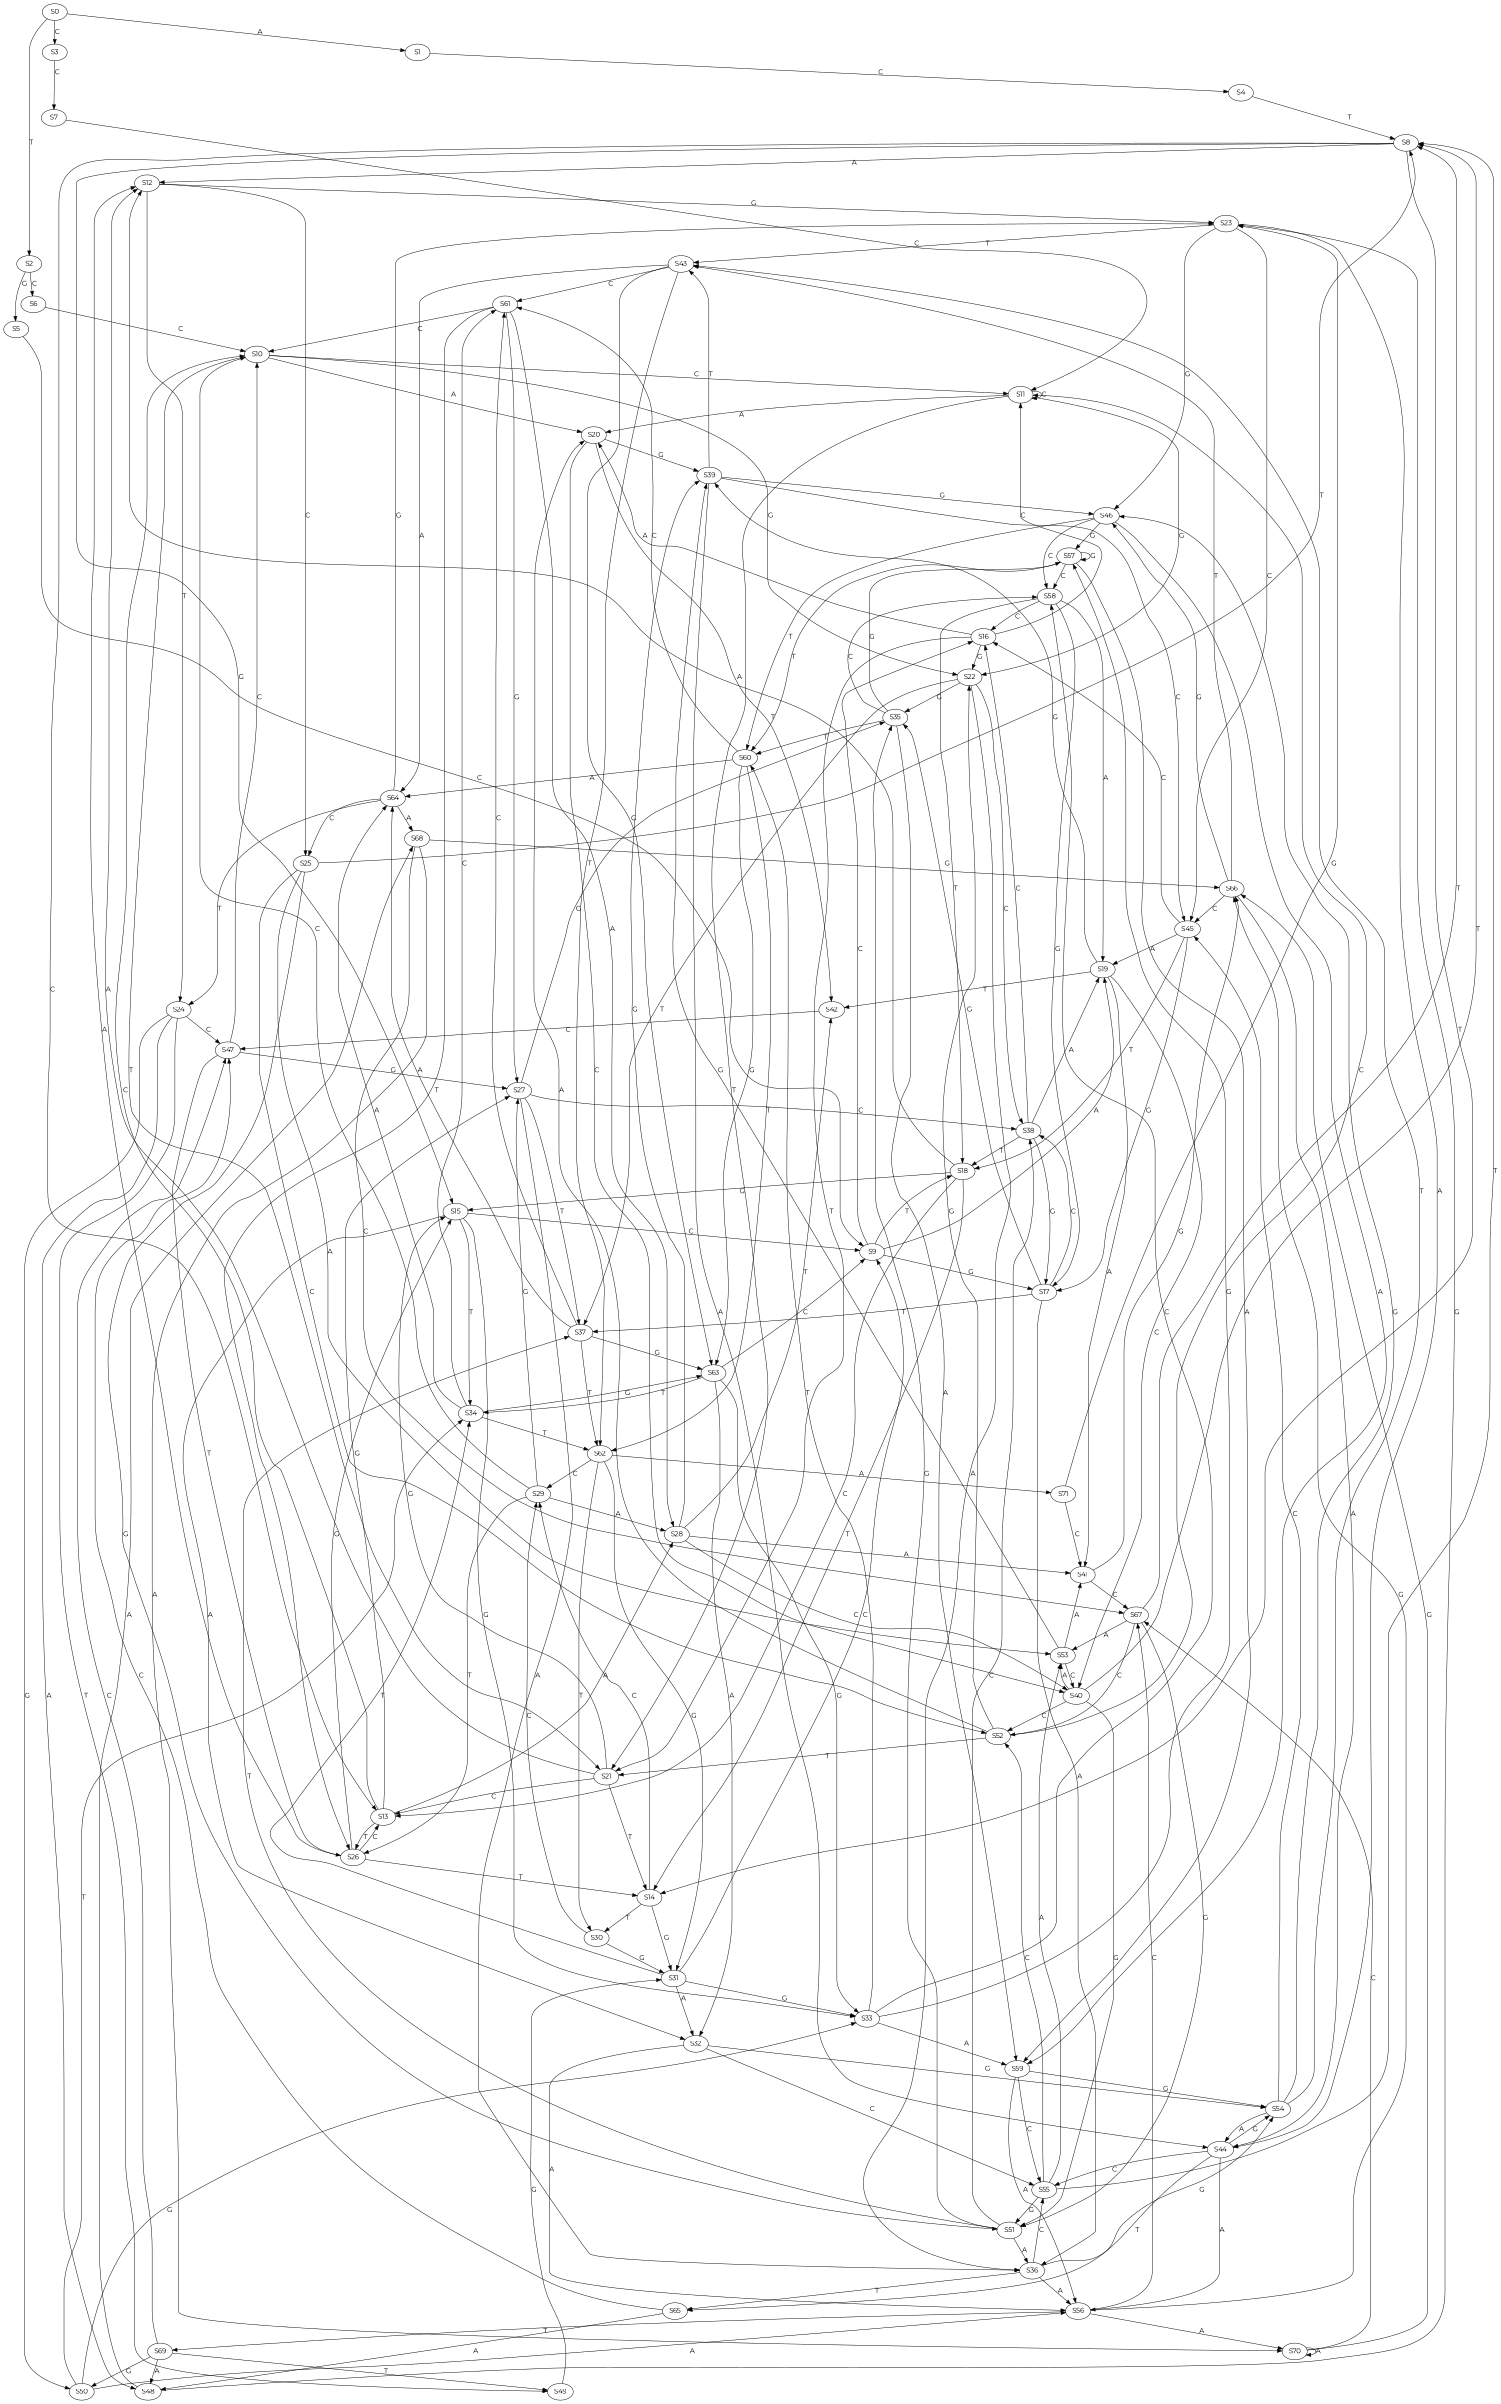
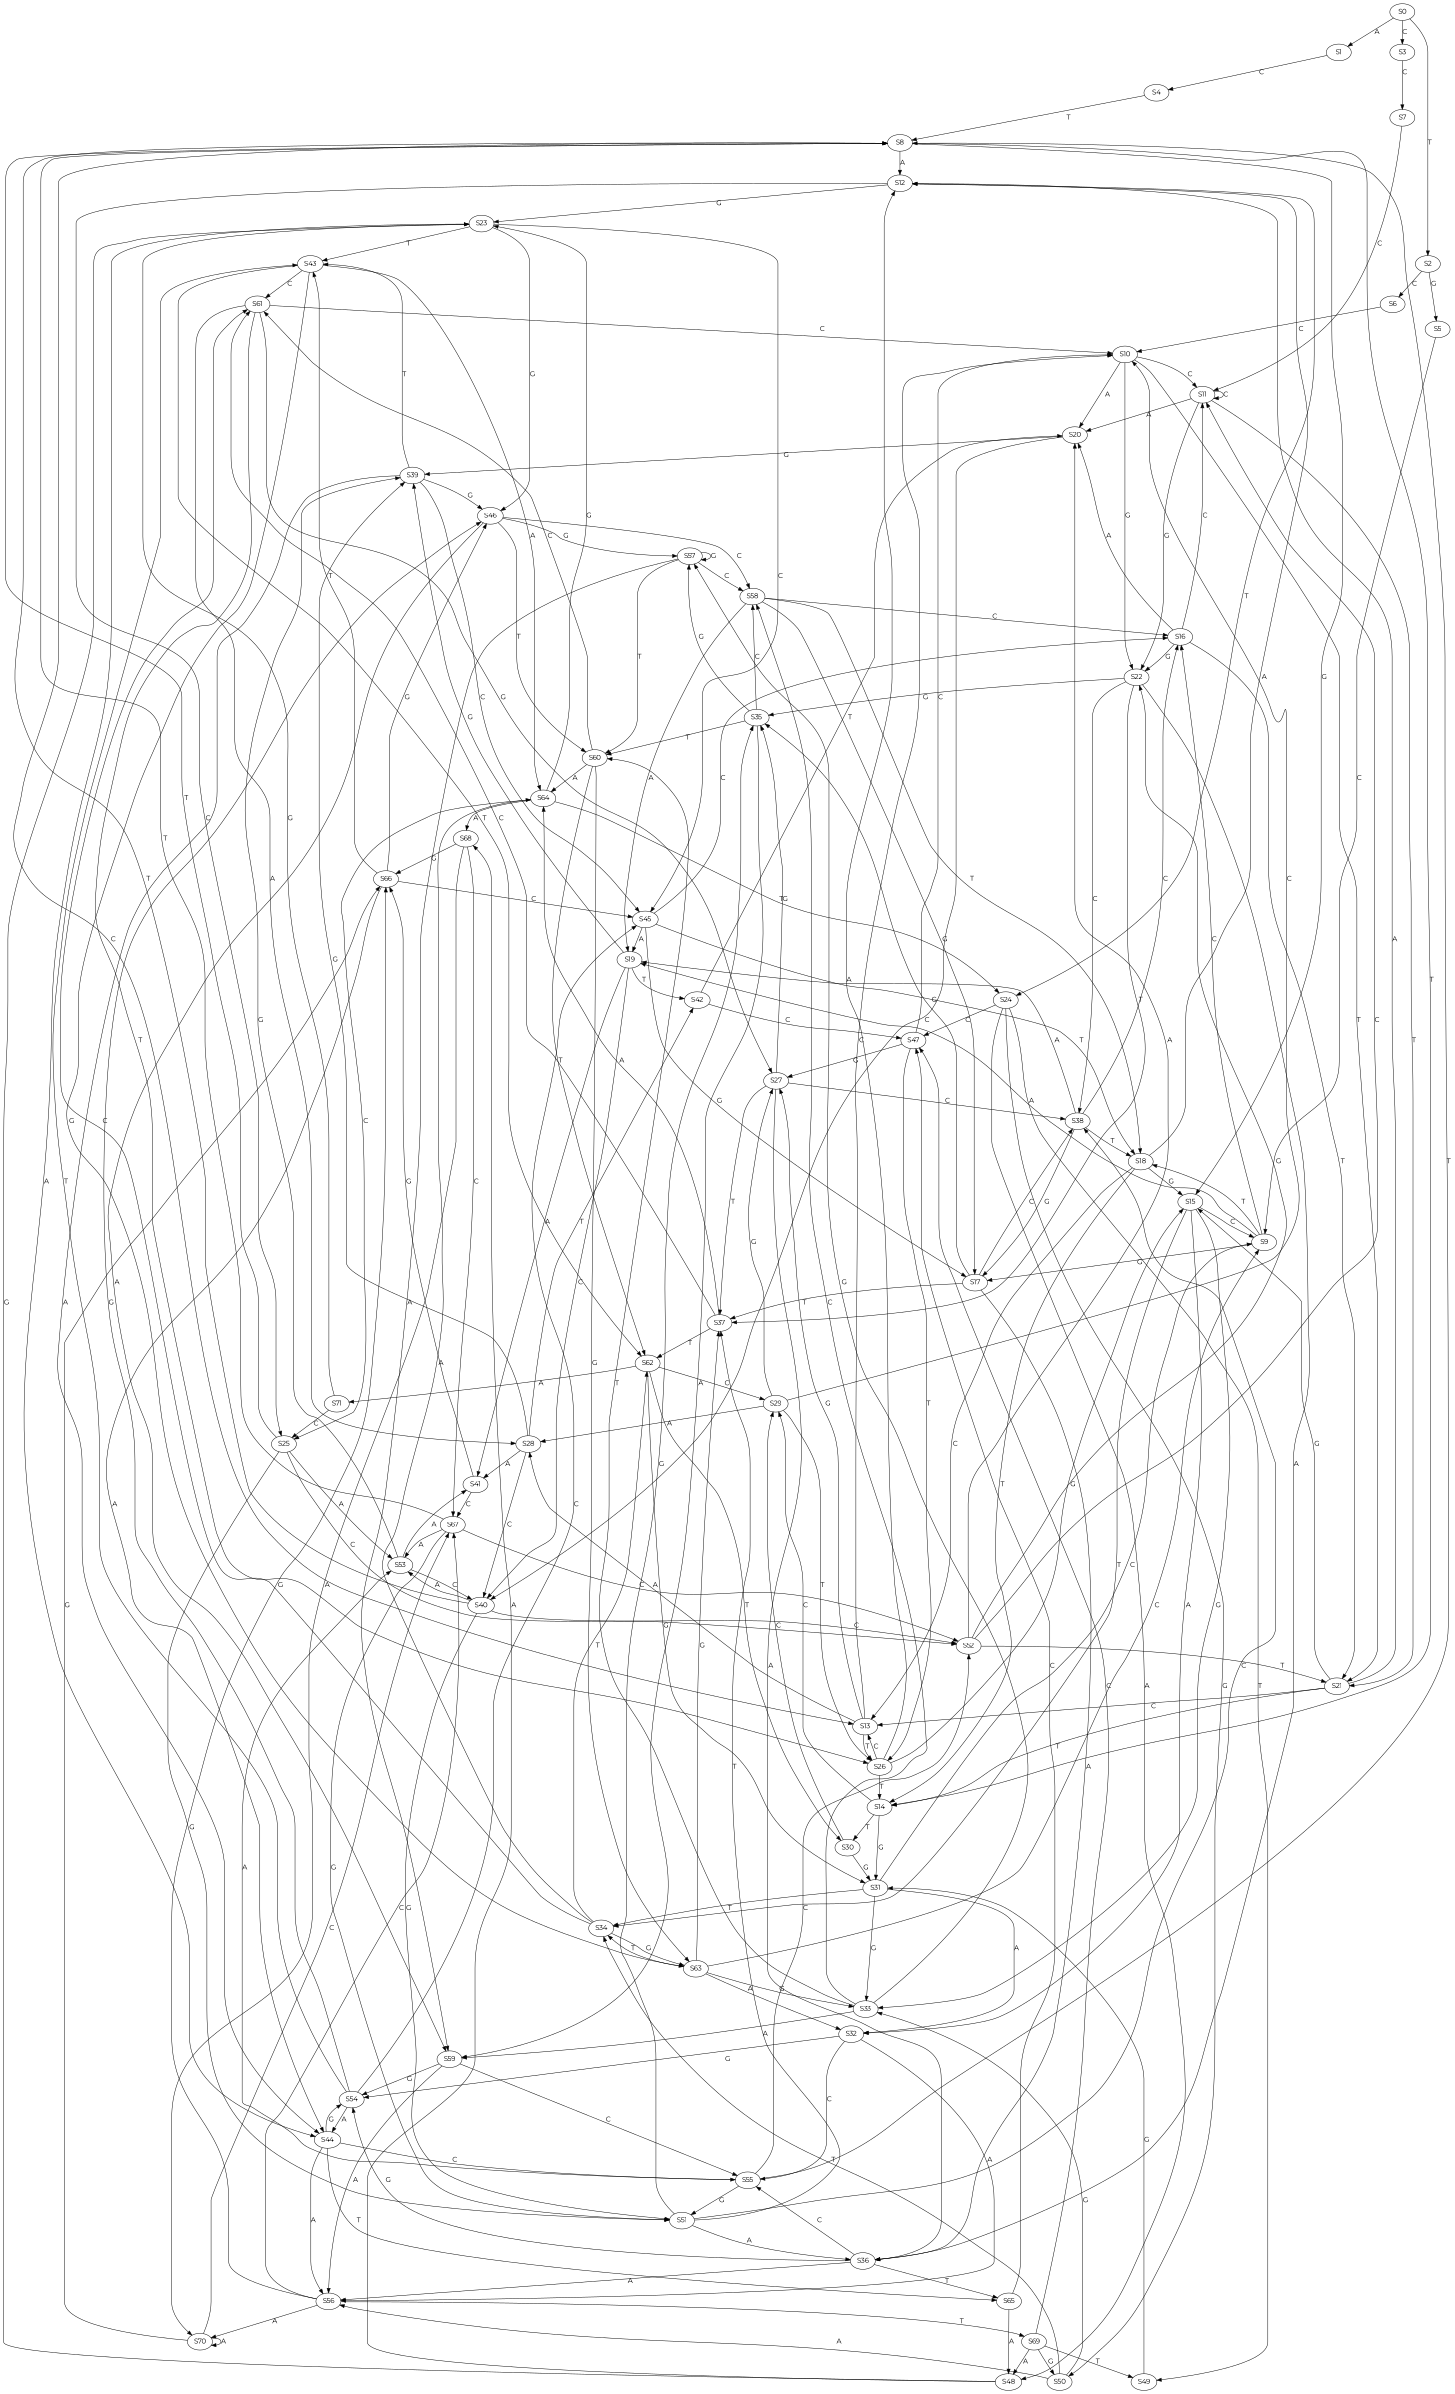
(752, 703) -> (859, 688)
(645, 1352) -> (699, 1648)
(1072, 1532) -> (312, 1422)
